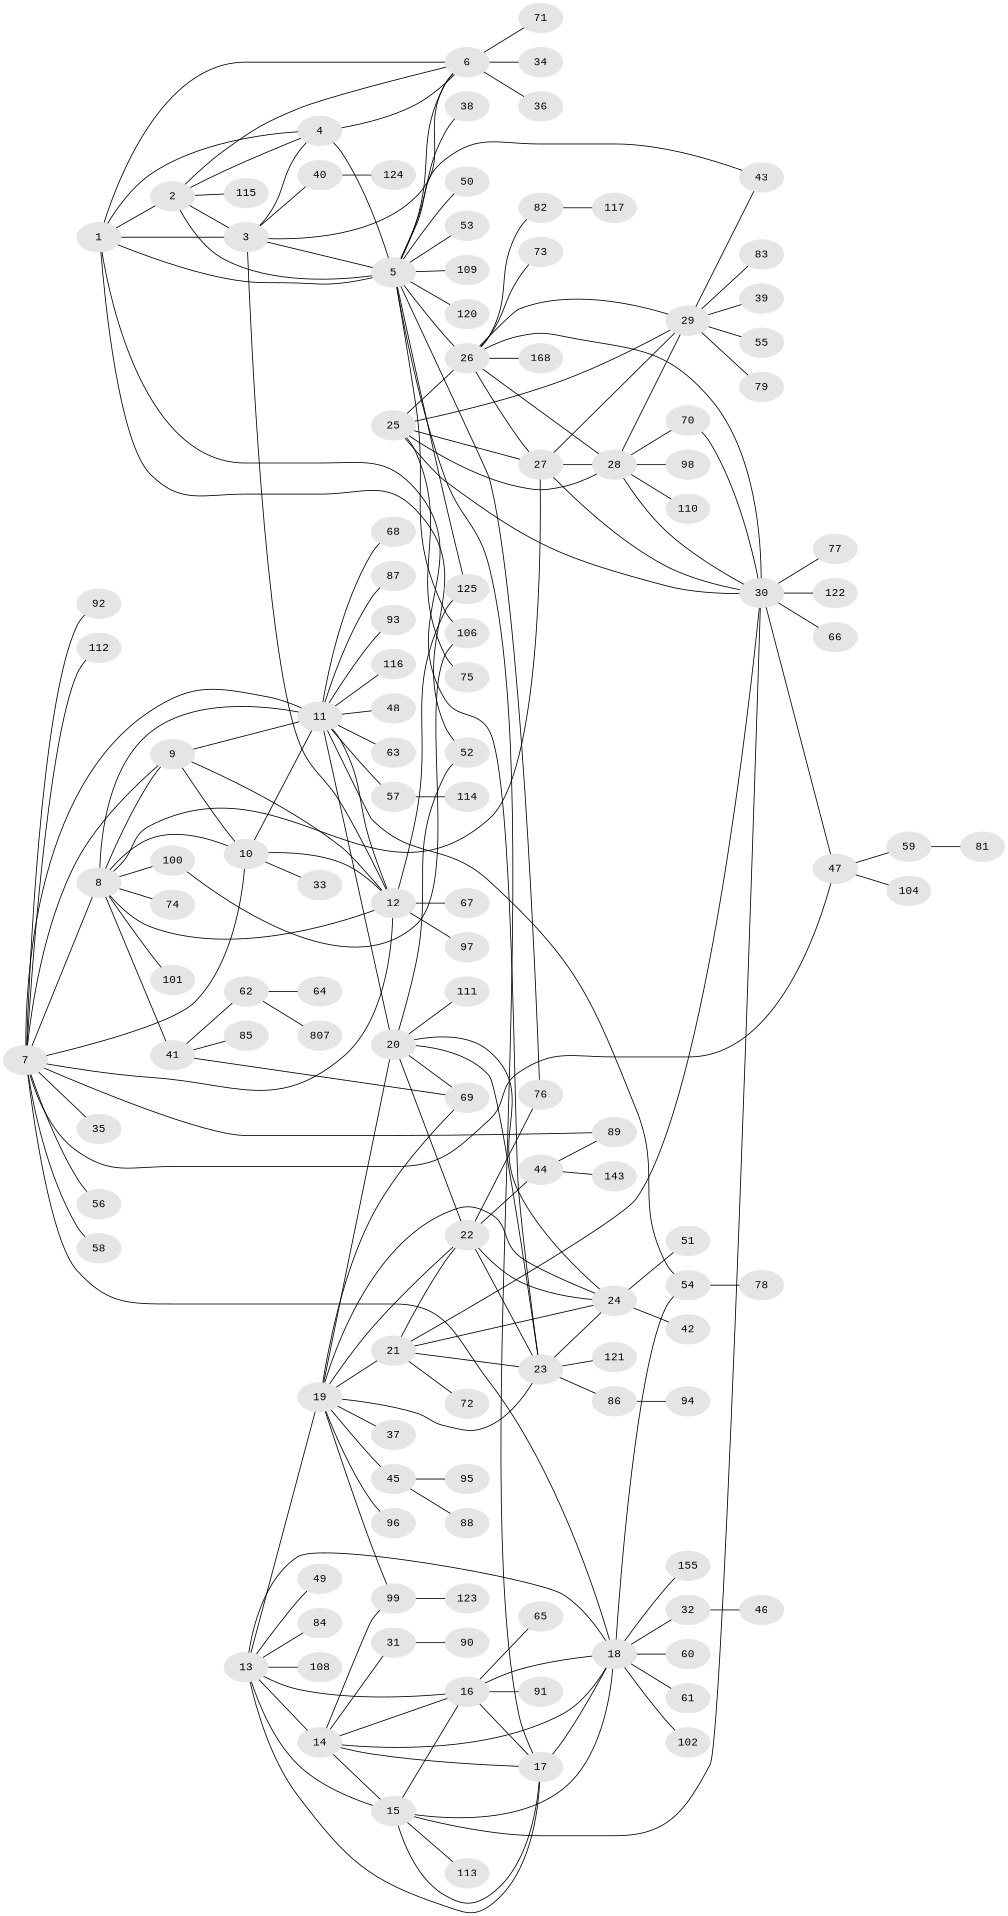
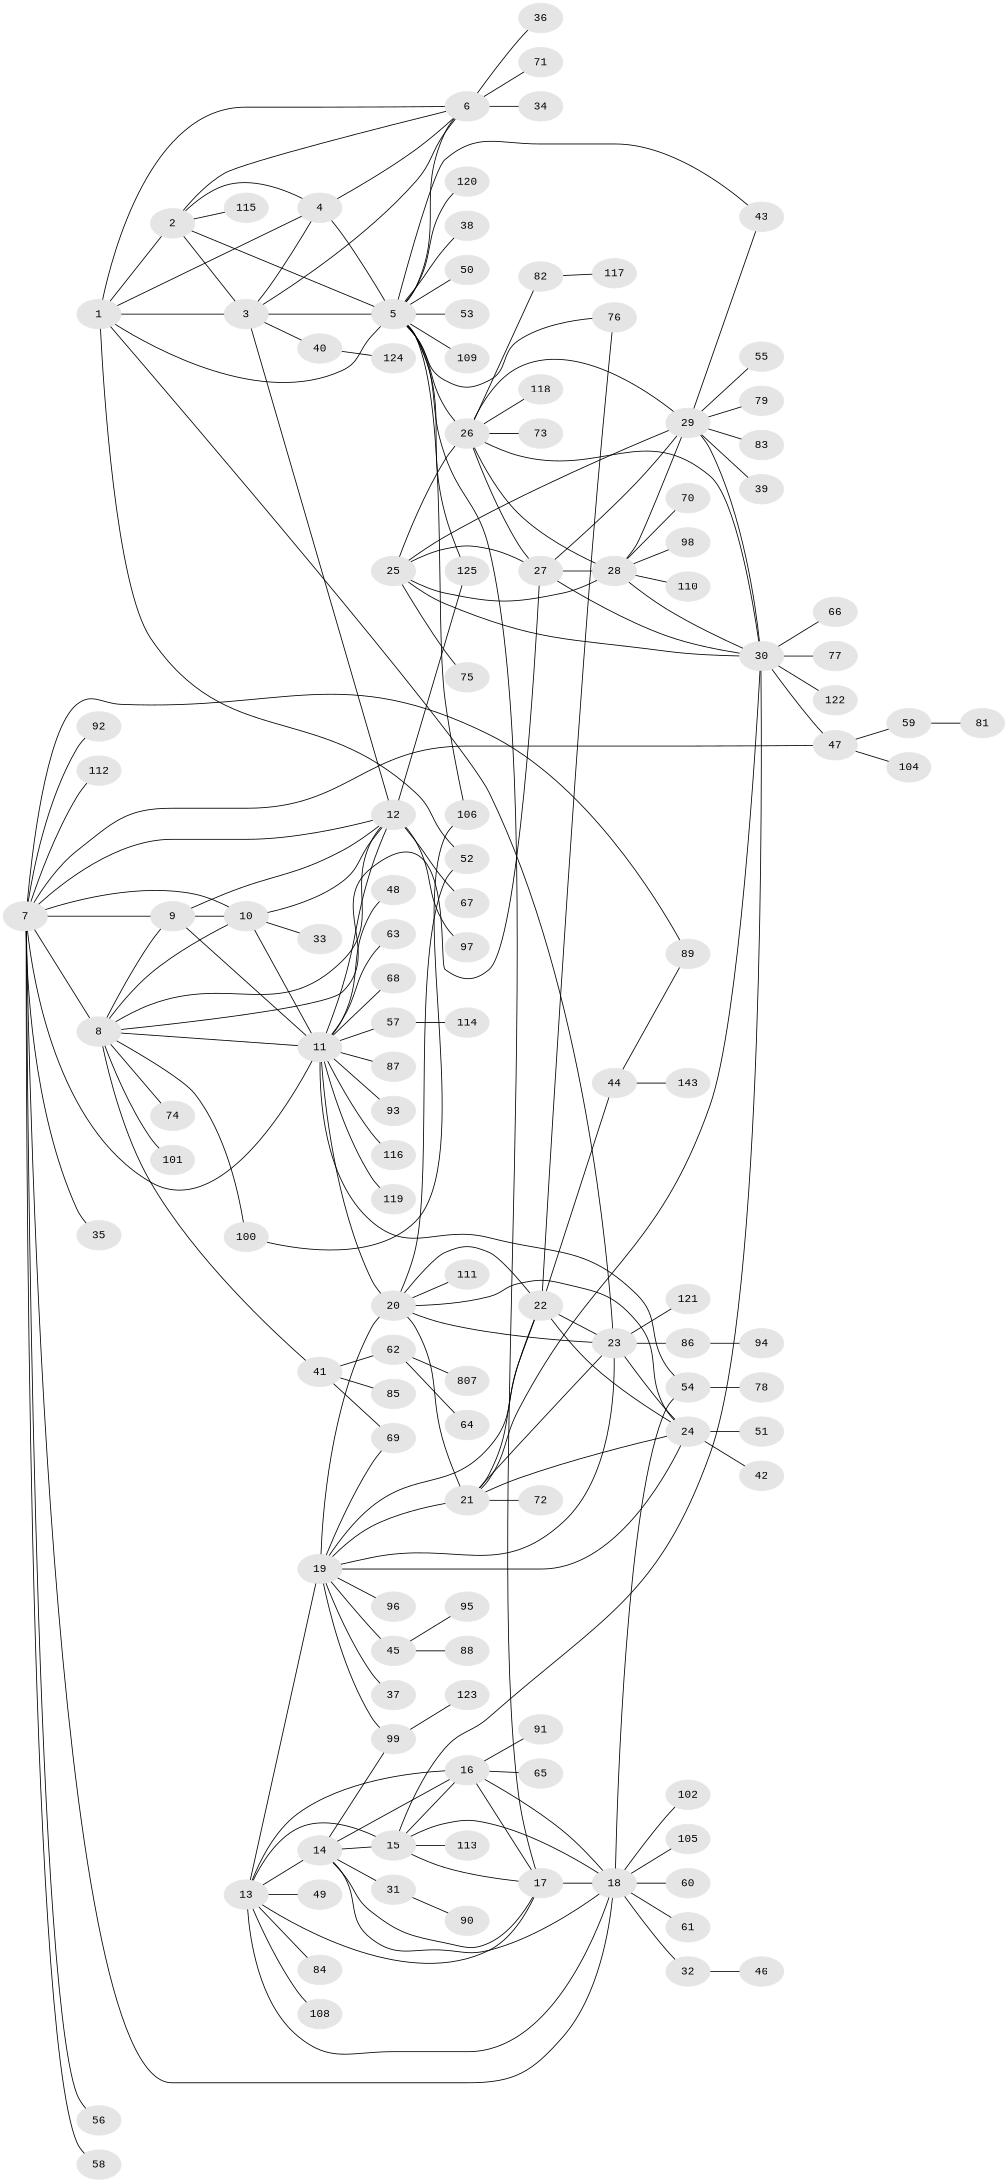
(541, 358) -> (541, 389)
(737, 502) -> (730, 499)
(430, 1071) -> (435, 1401)
none -> (393, 1199)
(688, 1566) -> (688, 1839)
